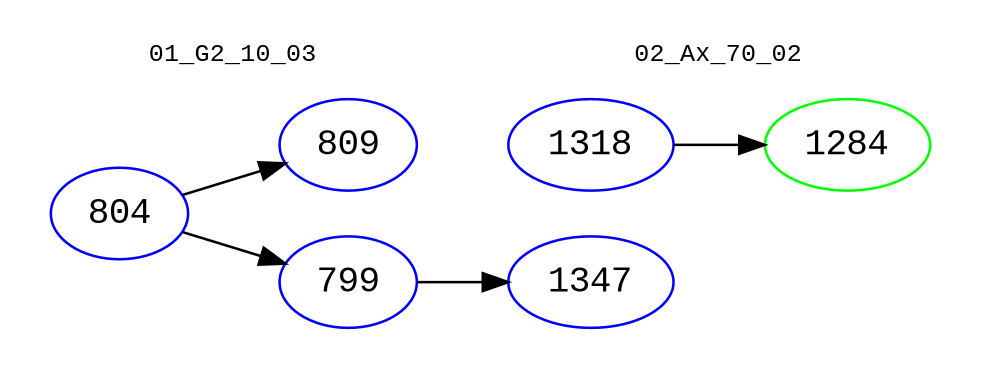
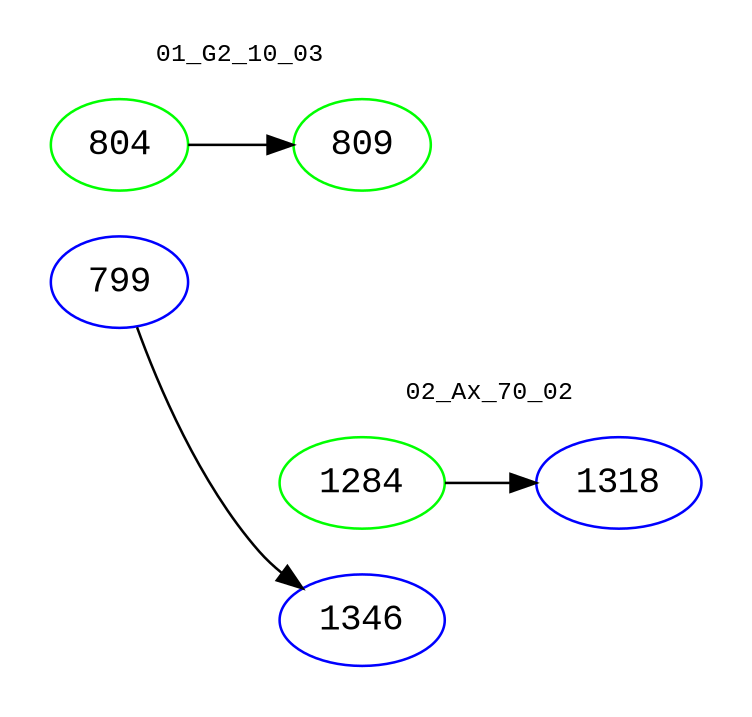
(348, 145) -> (362, 145)
(706, 145) -> (478, 483)
(119, 214) -> (119, 145)
(222, 244) -> none
(591, 282) -> (362, 620)
